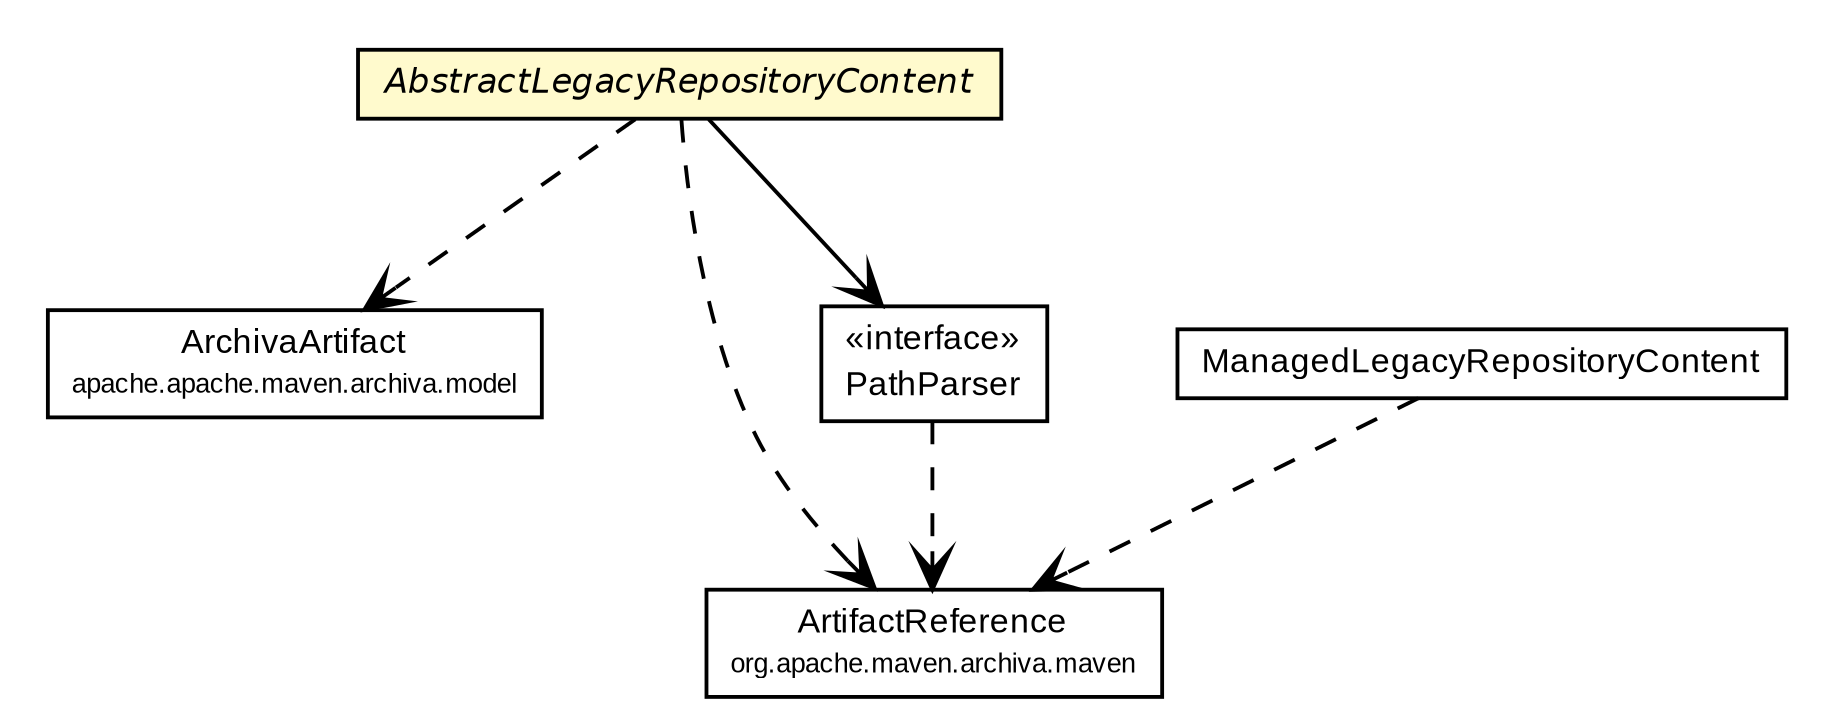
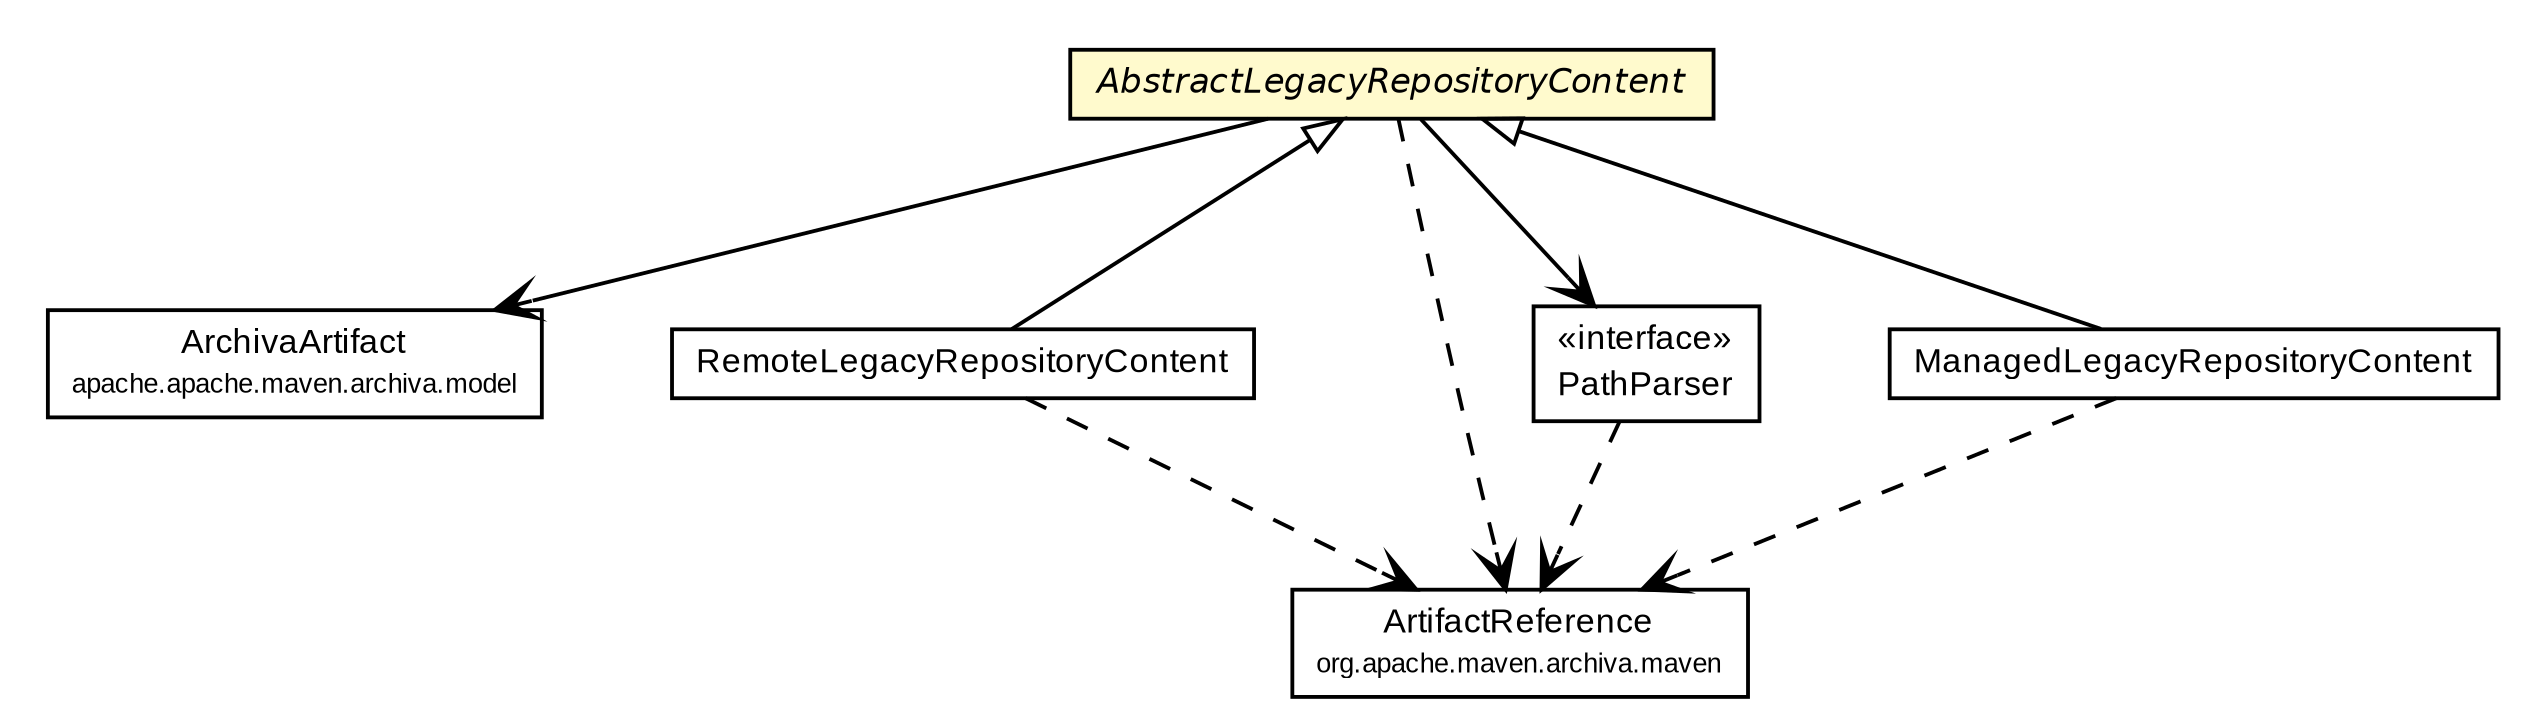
(516, 203) -> (900, 210)
none -> (1810, 230)
none -> (963, 364)
